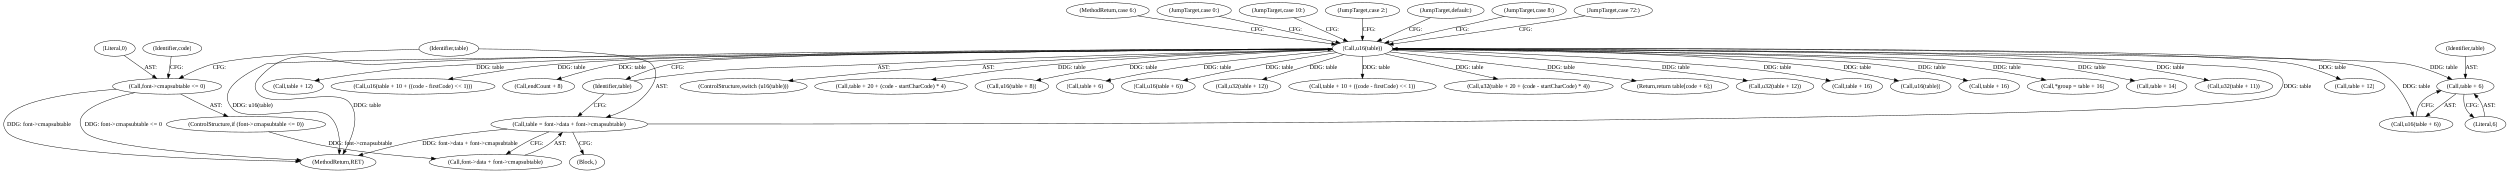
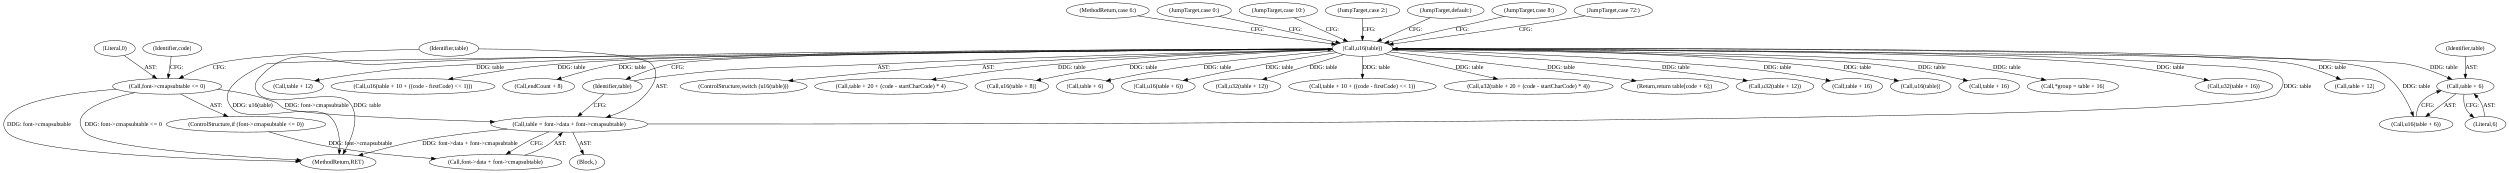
(2157, 86) -> none
(2234, 86) -> (2234, 86)
none -> (352, 116)
(586, 143) -> (586, 143)
